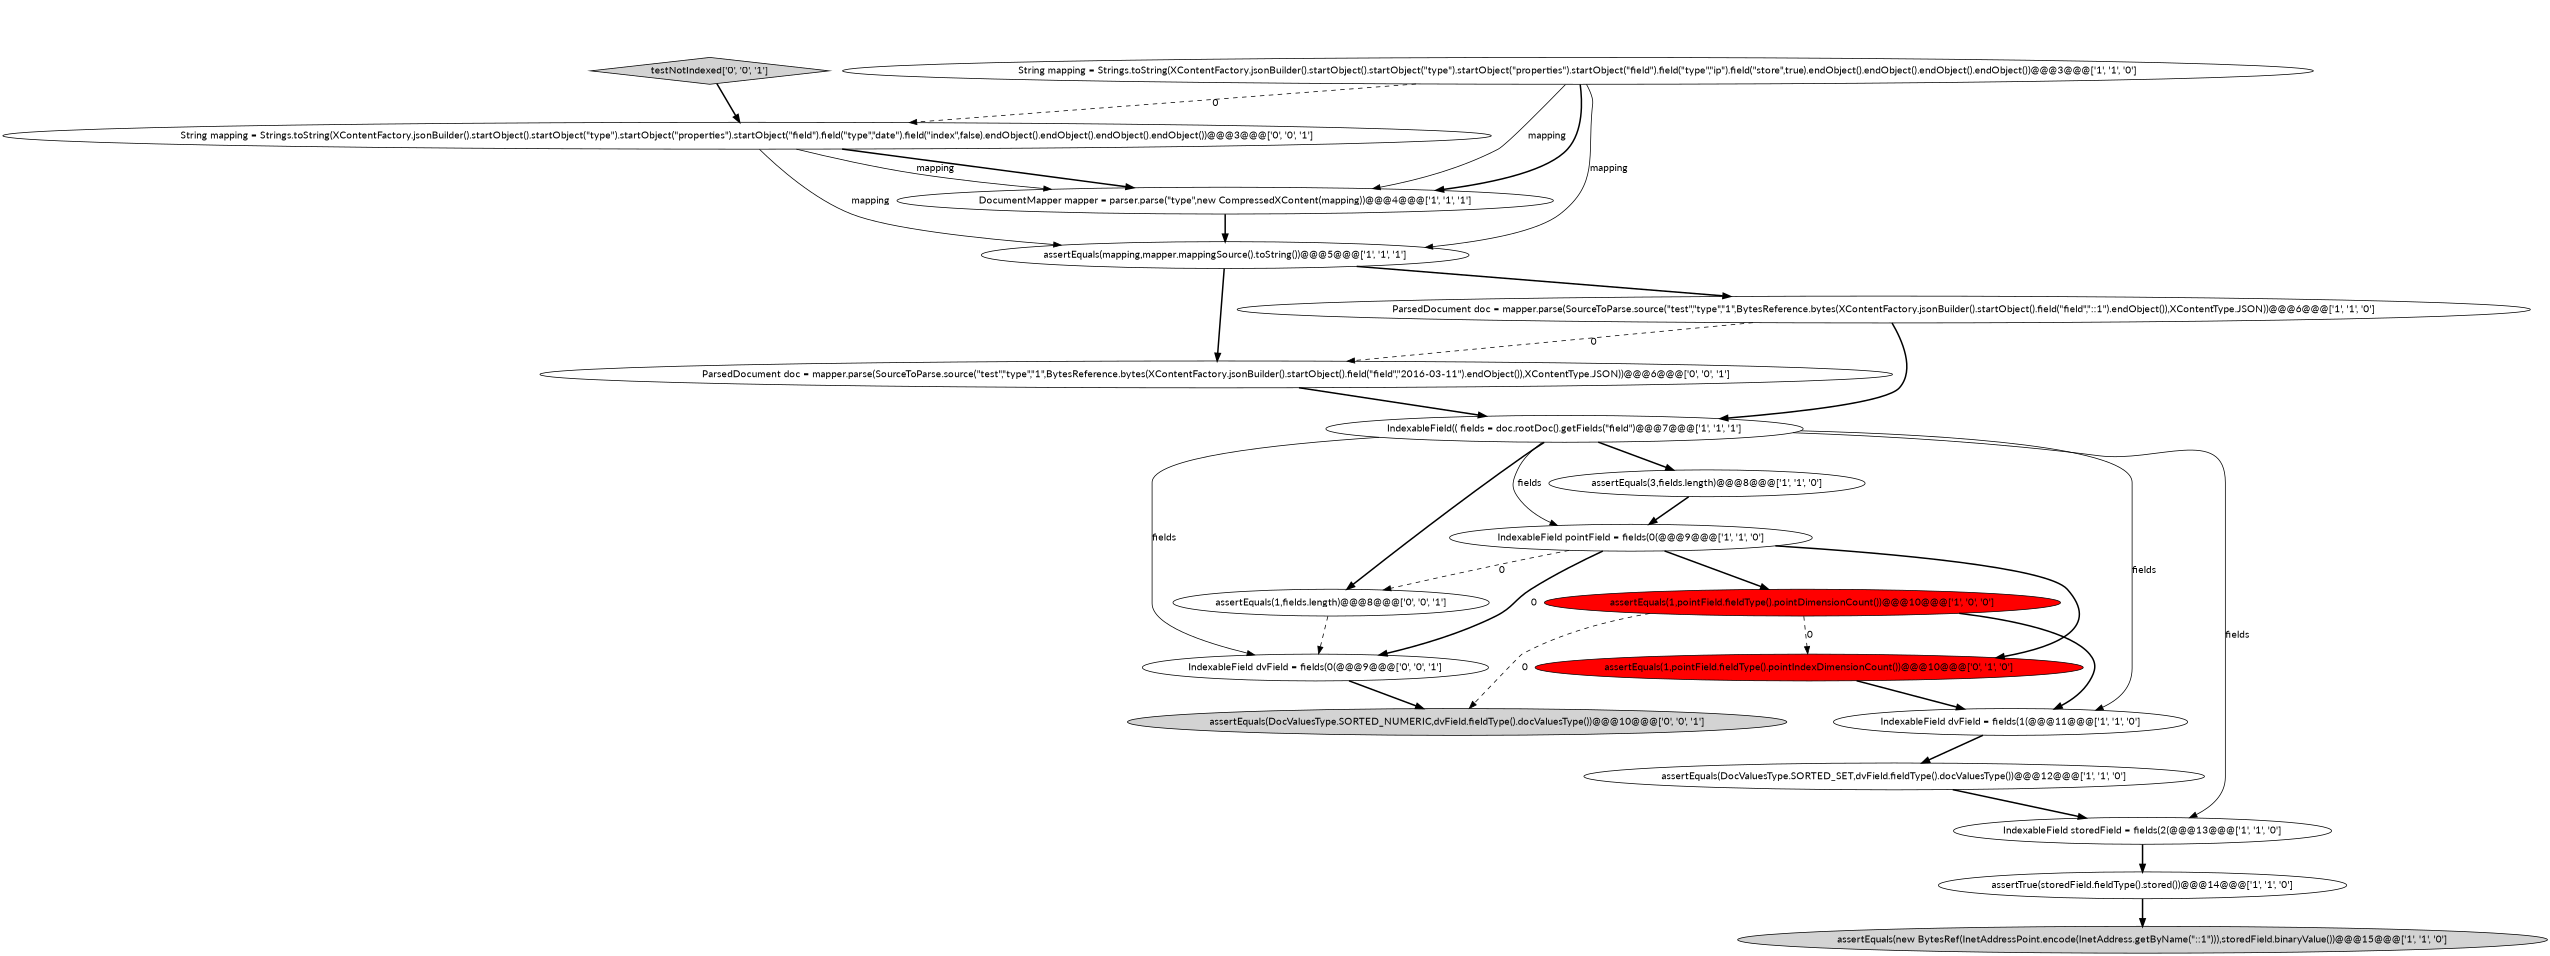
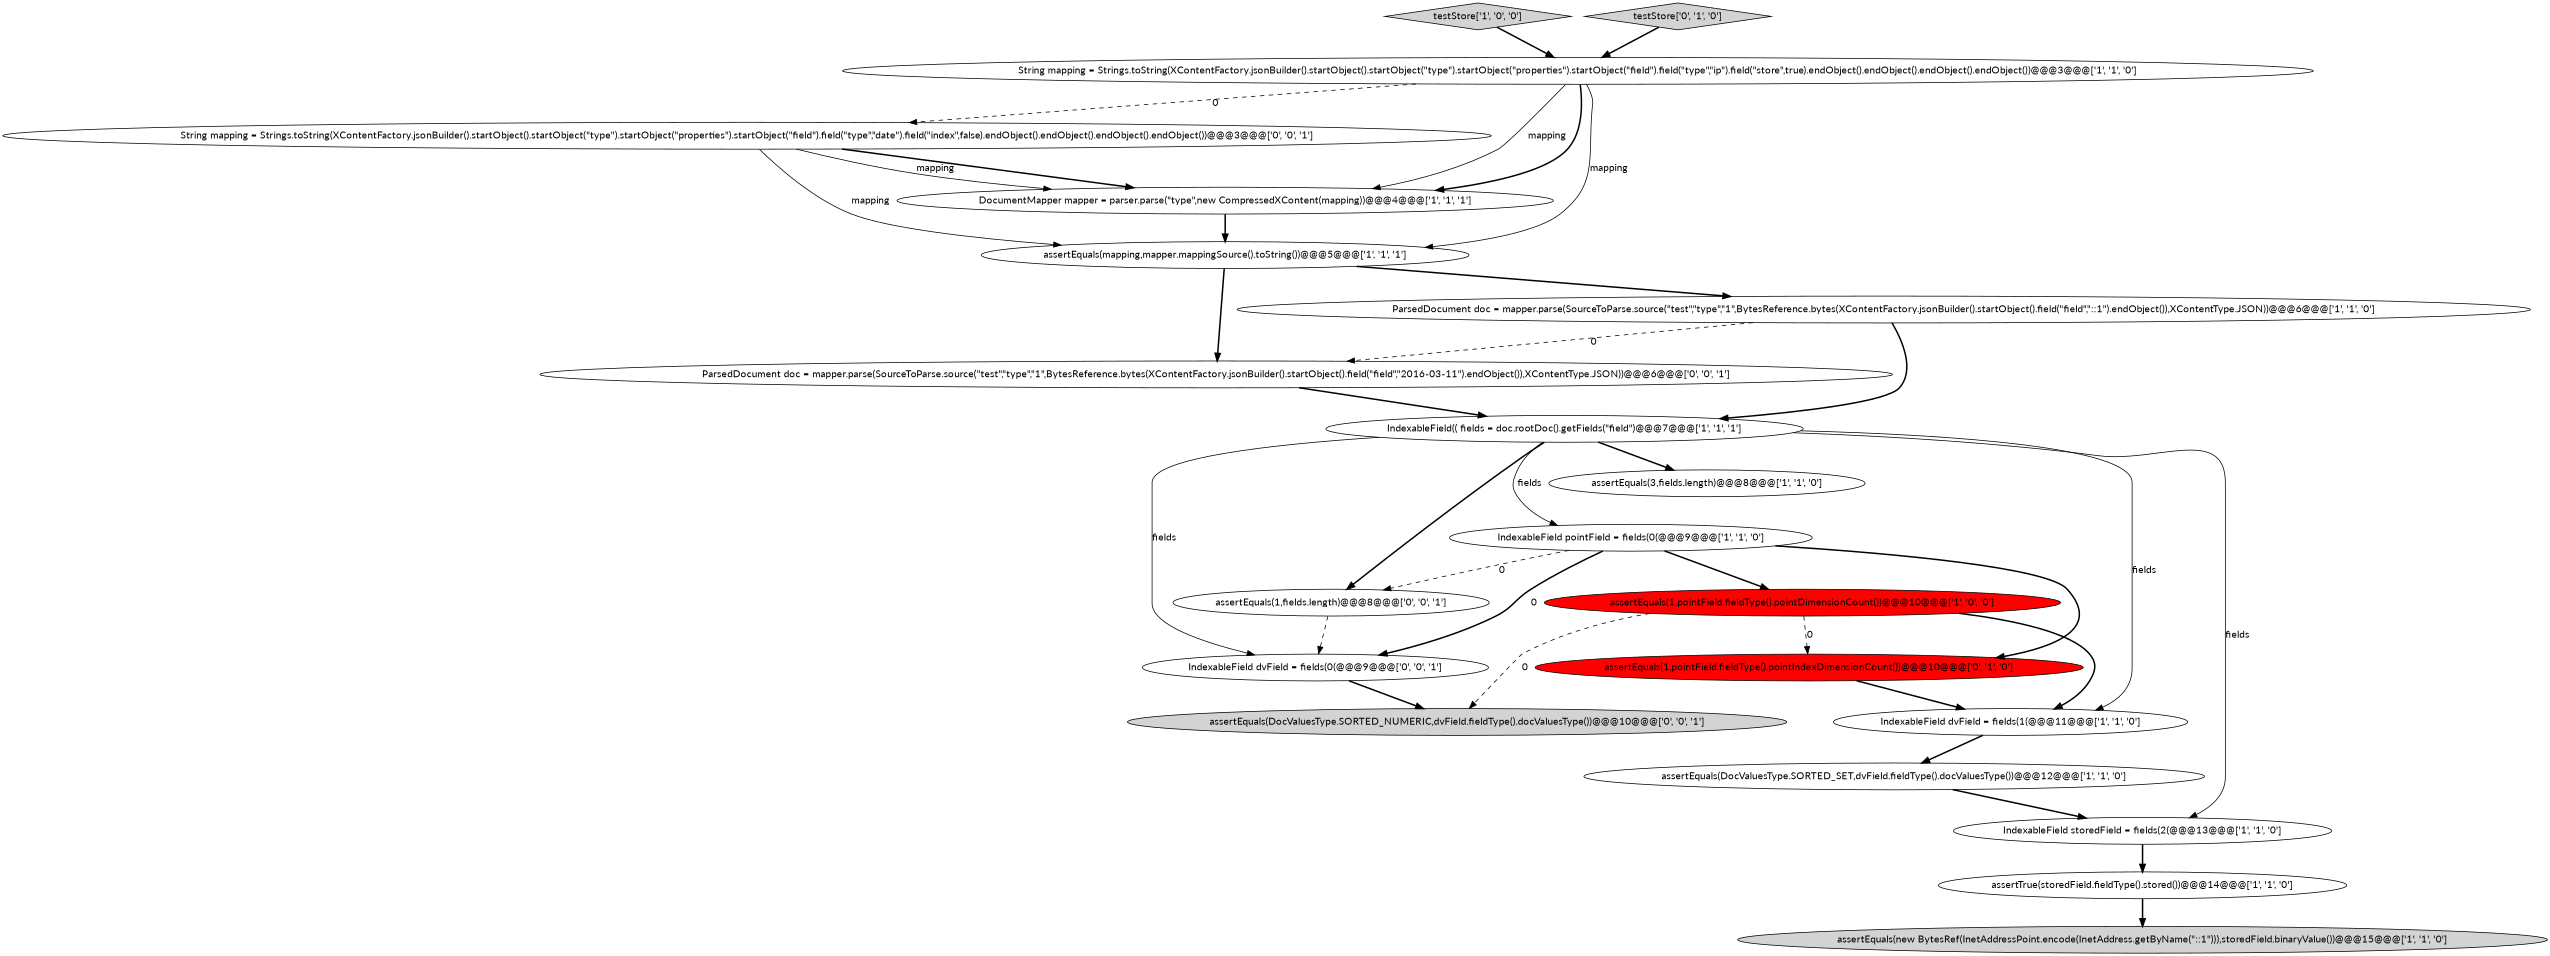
none -> (1478, 16)
none -> (1678, 16)
(710, 71) -> none
(1672, 508) -> none
